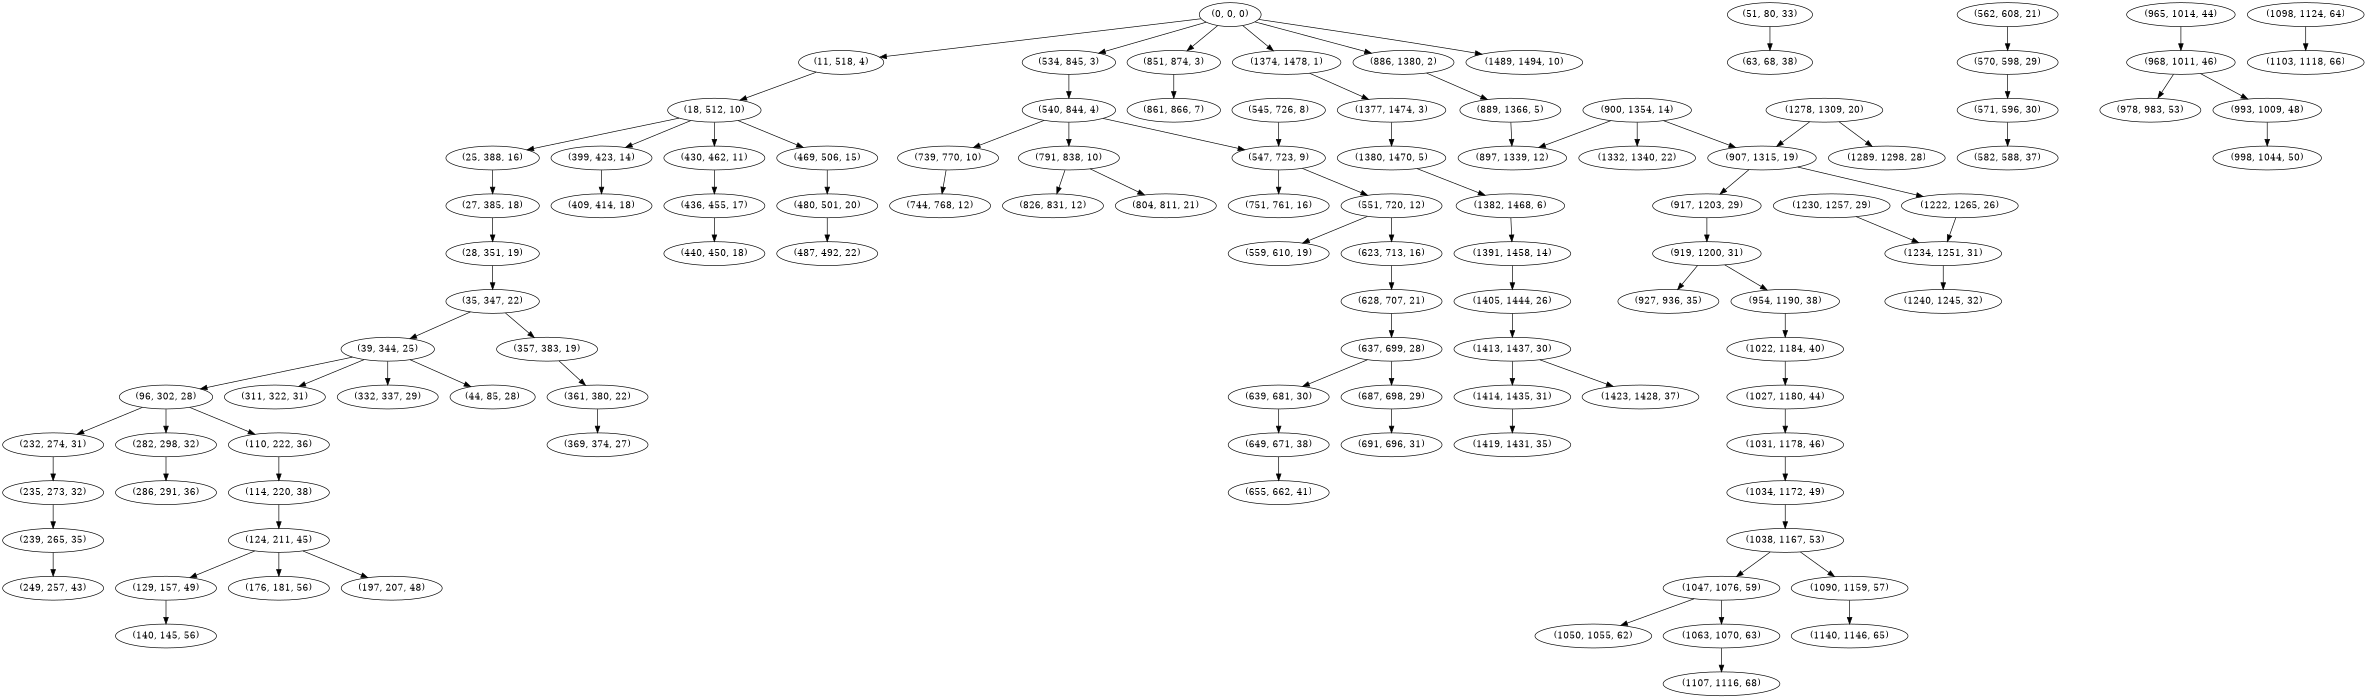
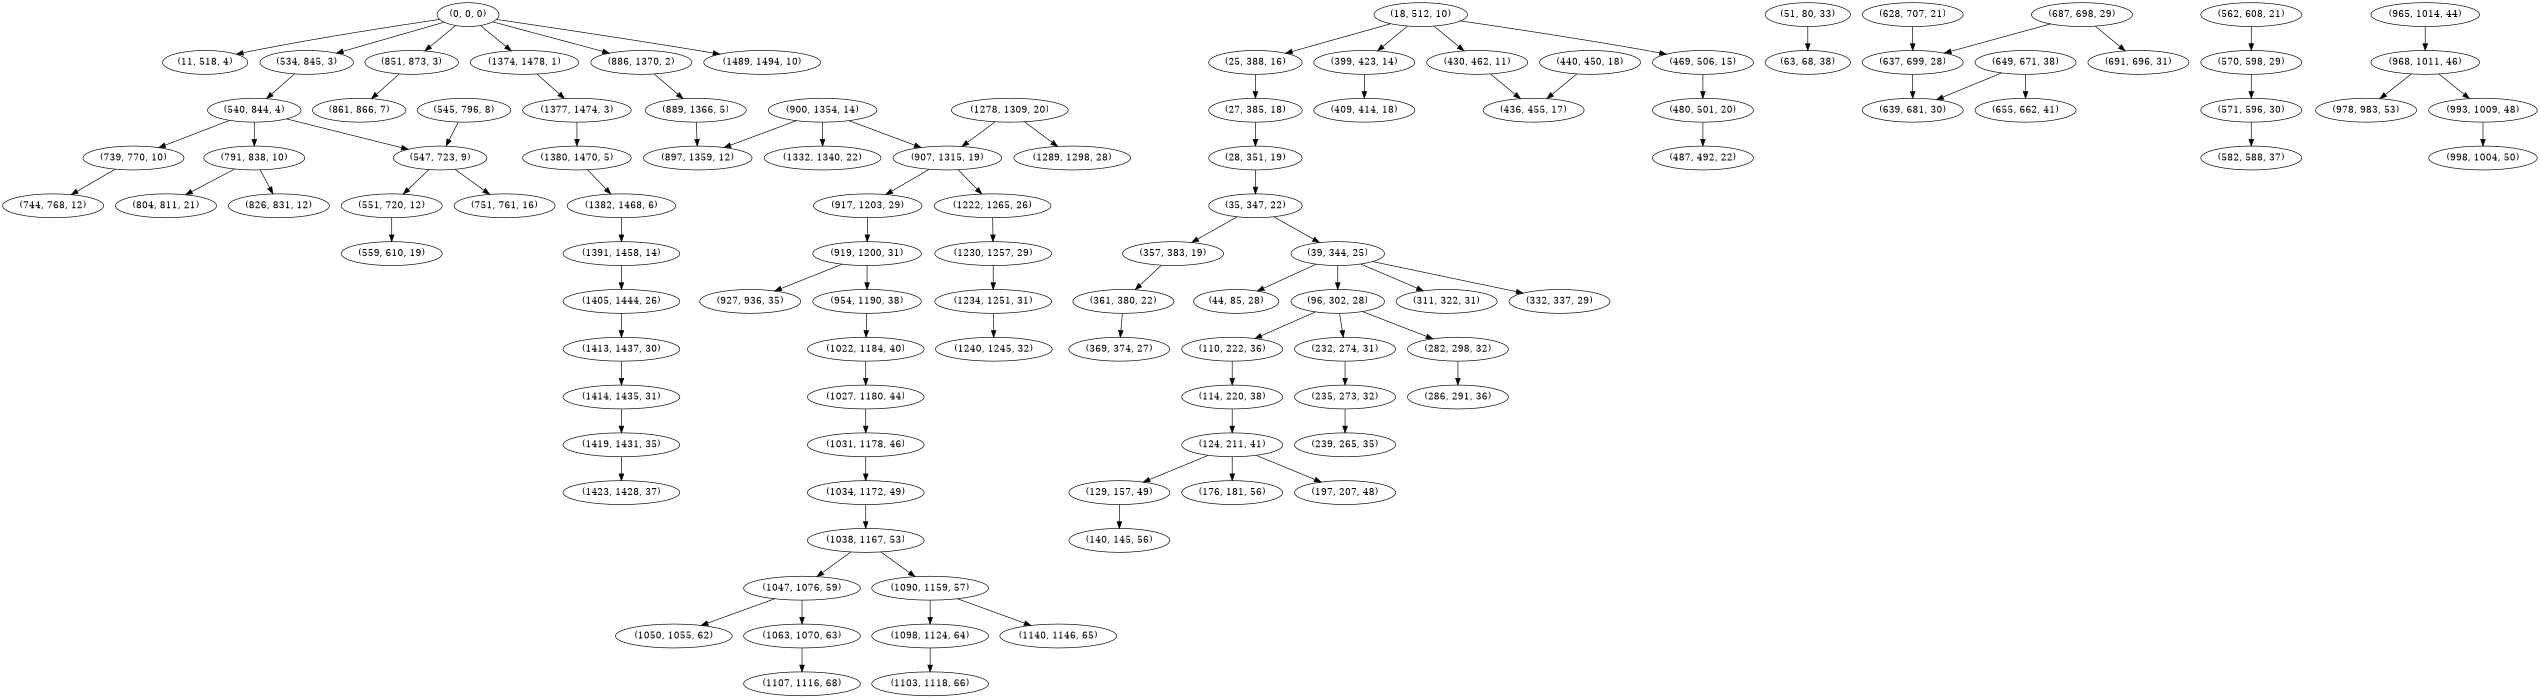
(1174, 62) -> (412, 62)
(1403, 62) -> (641, 62)
(781, 85) -> none
(1279, 110) -> (464, 110)
(1512, 158) -> (698, 158)
(2267, 158) -> (2483, 158)
(714, 226) -> (1564, 84)
(1953, 227) -> (993, 226)
(1392, 254) -> none
(1392, 370) -> (2001, 38)
(1573, 372) -> (621, 465)
(1279, 418) -> (1972, 85)
(279, 540) -> (1232, 445)
(53, 588) -> none
none -> (930, 609)
